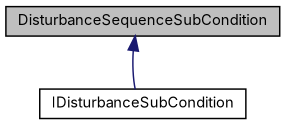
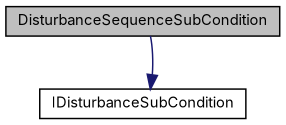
(133, 70) -> (153, 55)
